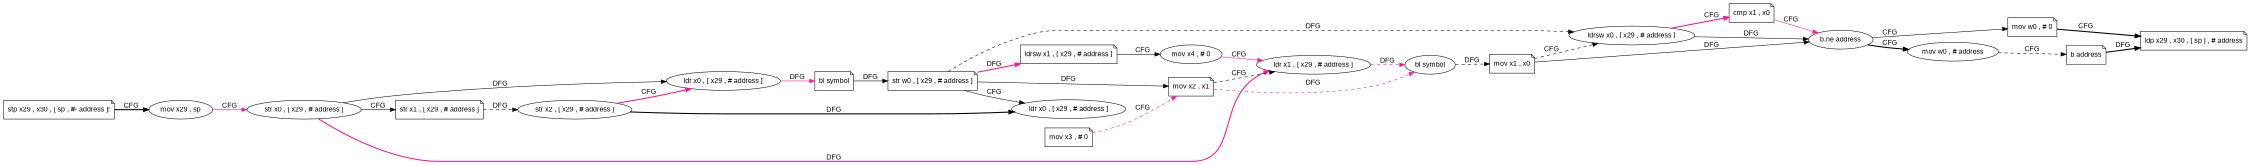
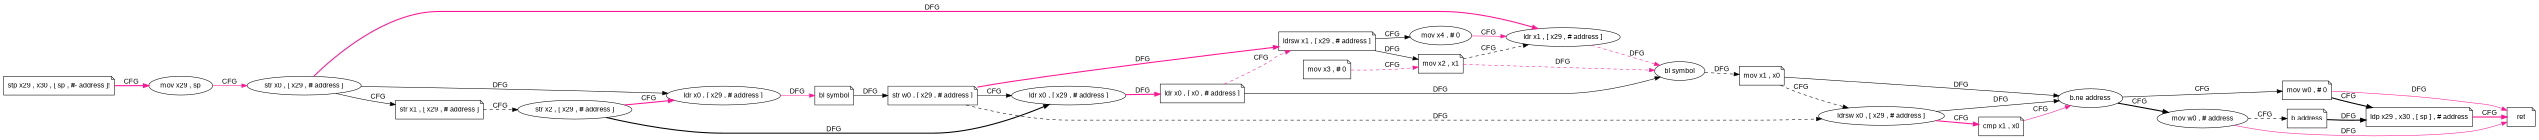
(1070, 84) -> (1394, 54)
none -> (1202, 93)
(501, 106) -> (501, 106)
(129, 110) -> (129, 86)
none -> (2521, 117)
